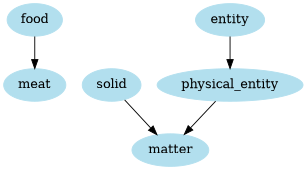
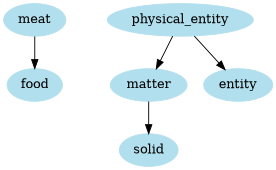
(35, 48) -> (35, 48)
(230, 48) -> (207, 50)
(138, 114) -> (149, 113)
